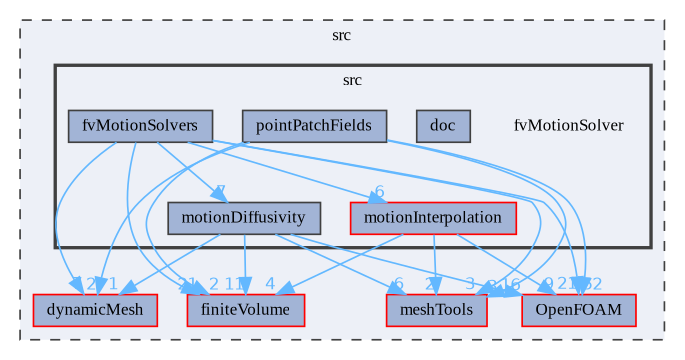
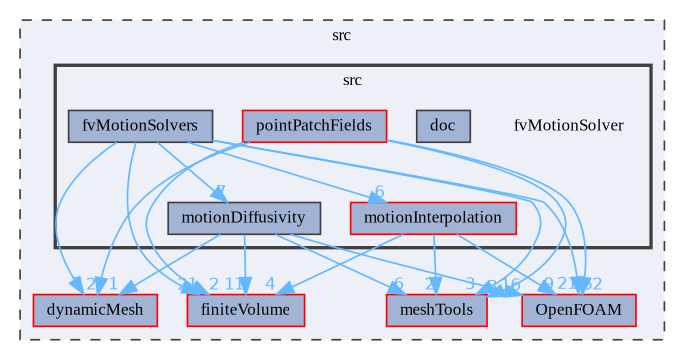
(315, 126) -> (315, 126)
